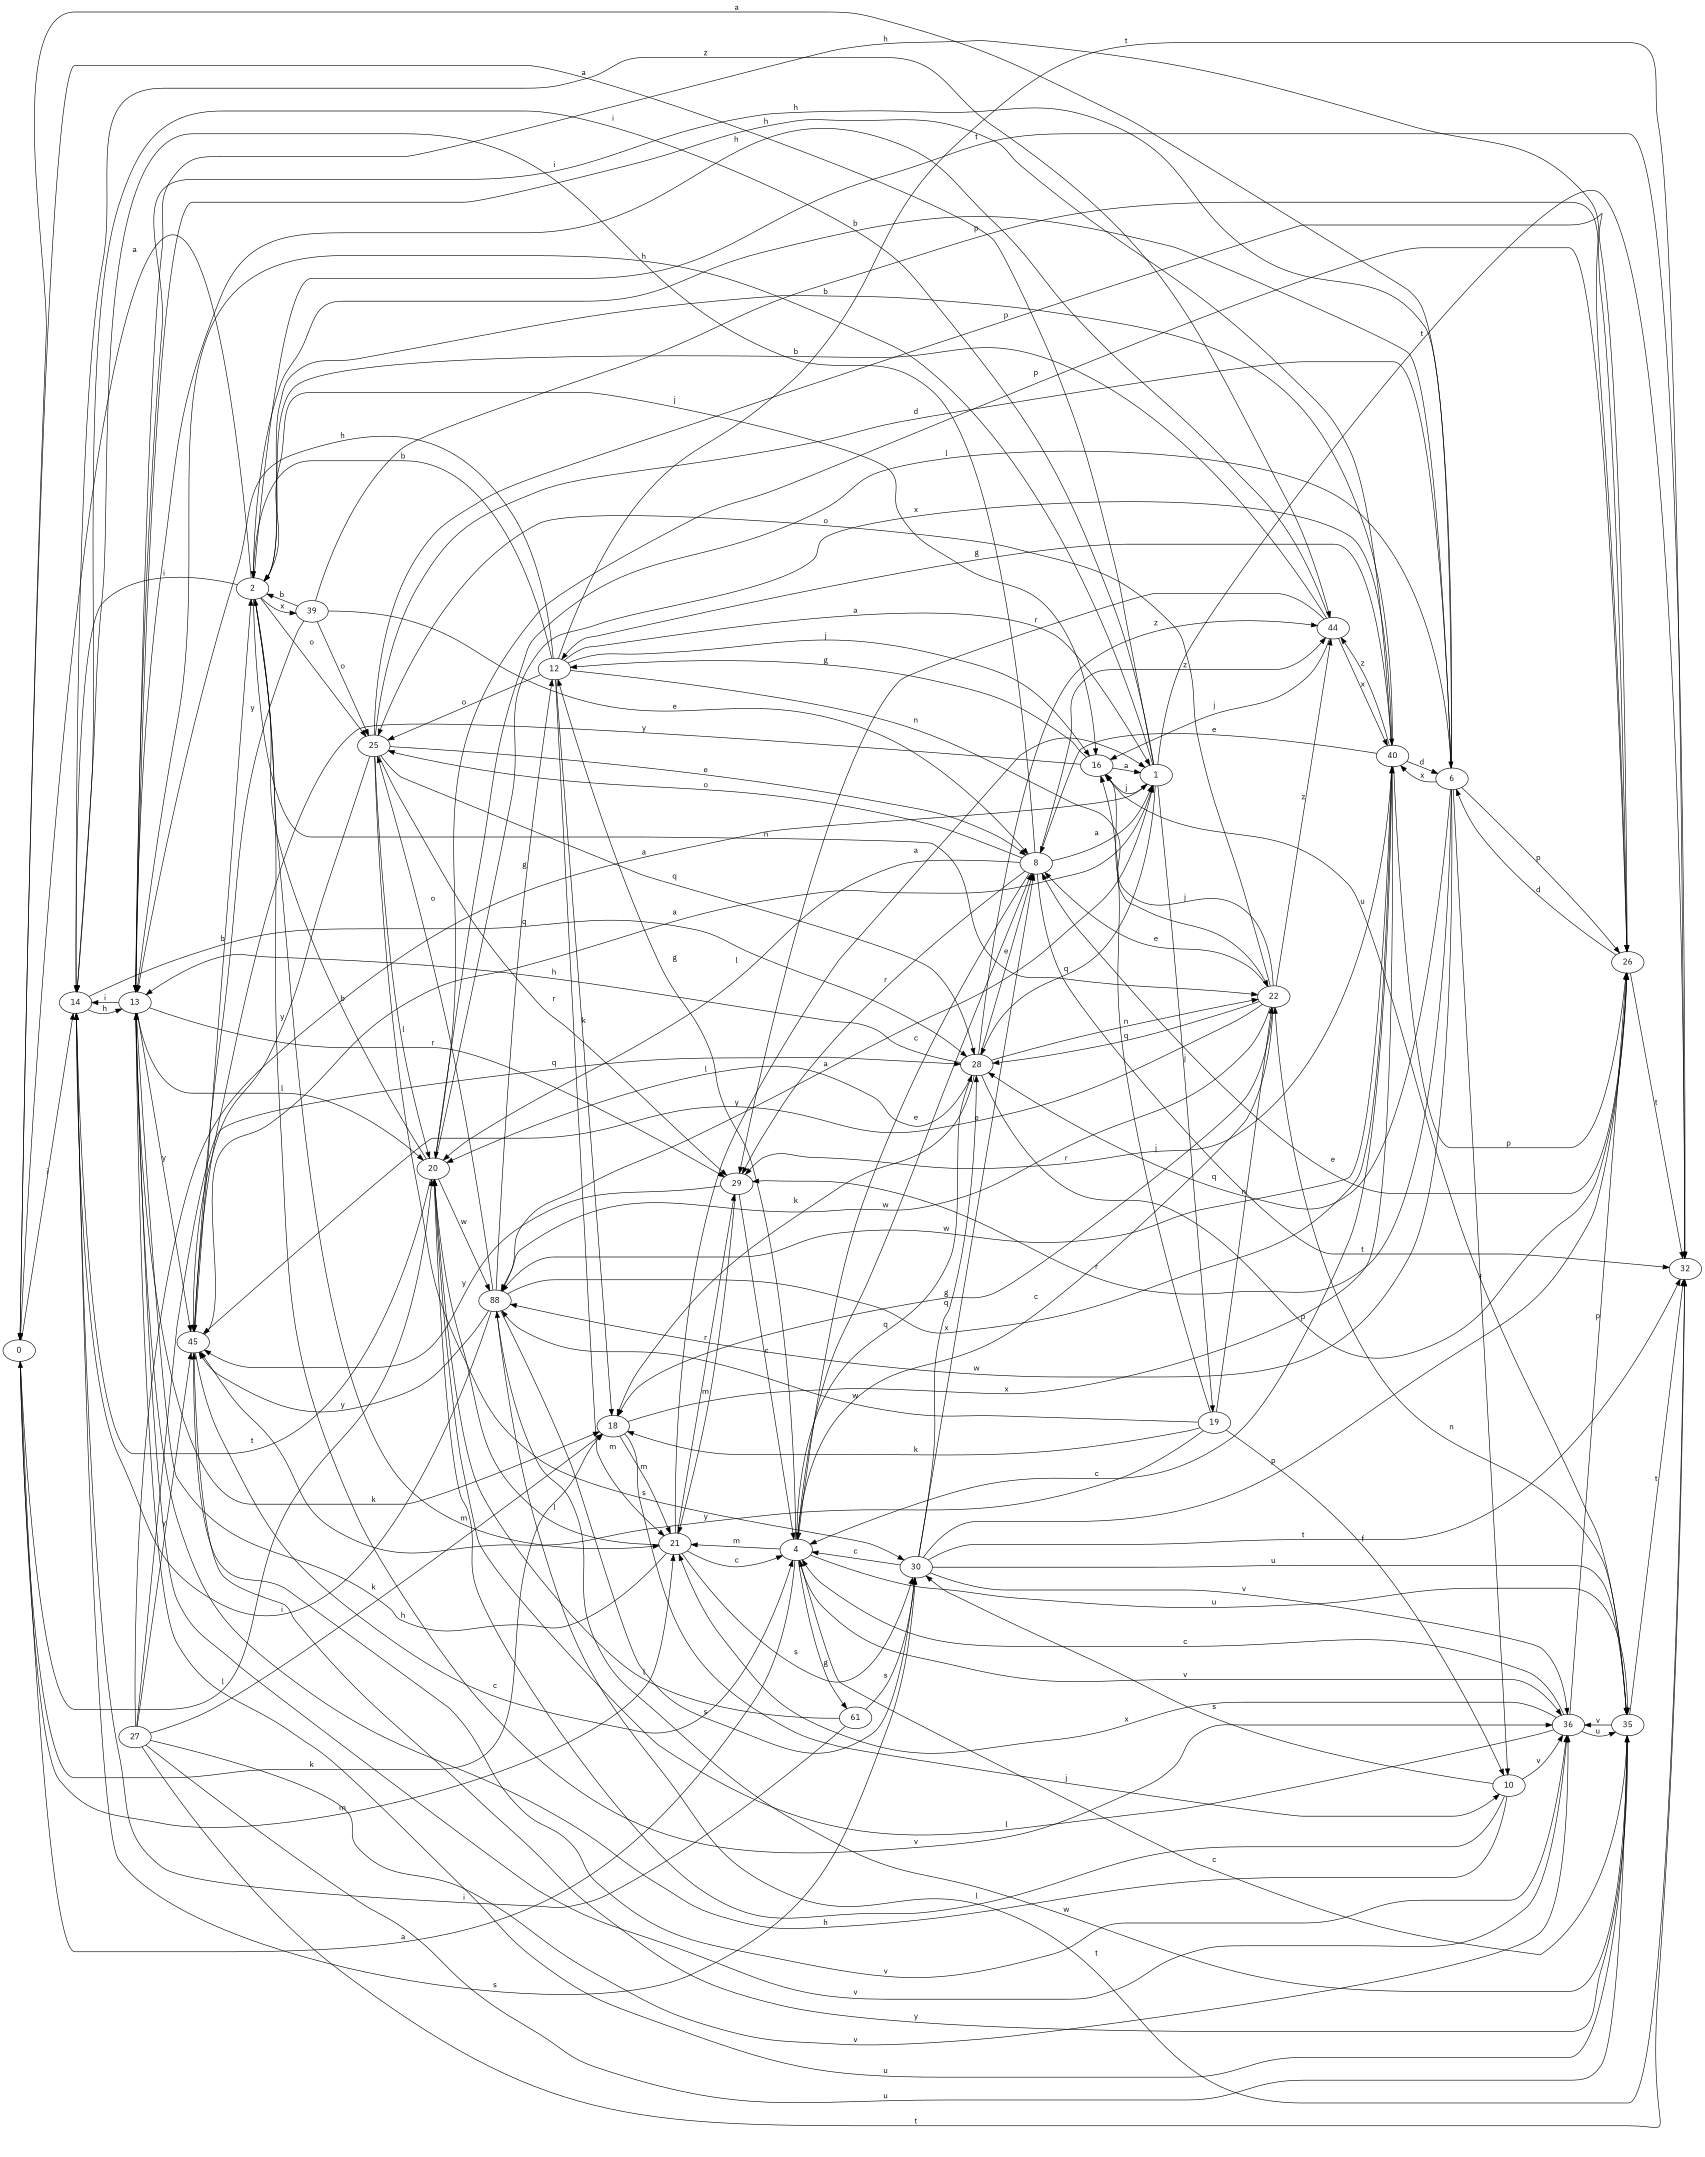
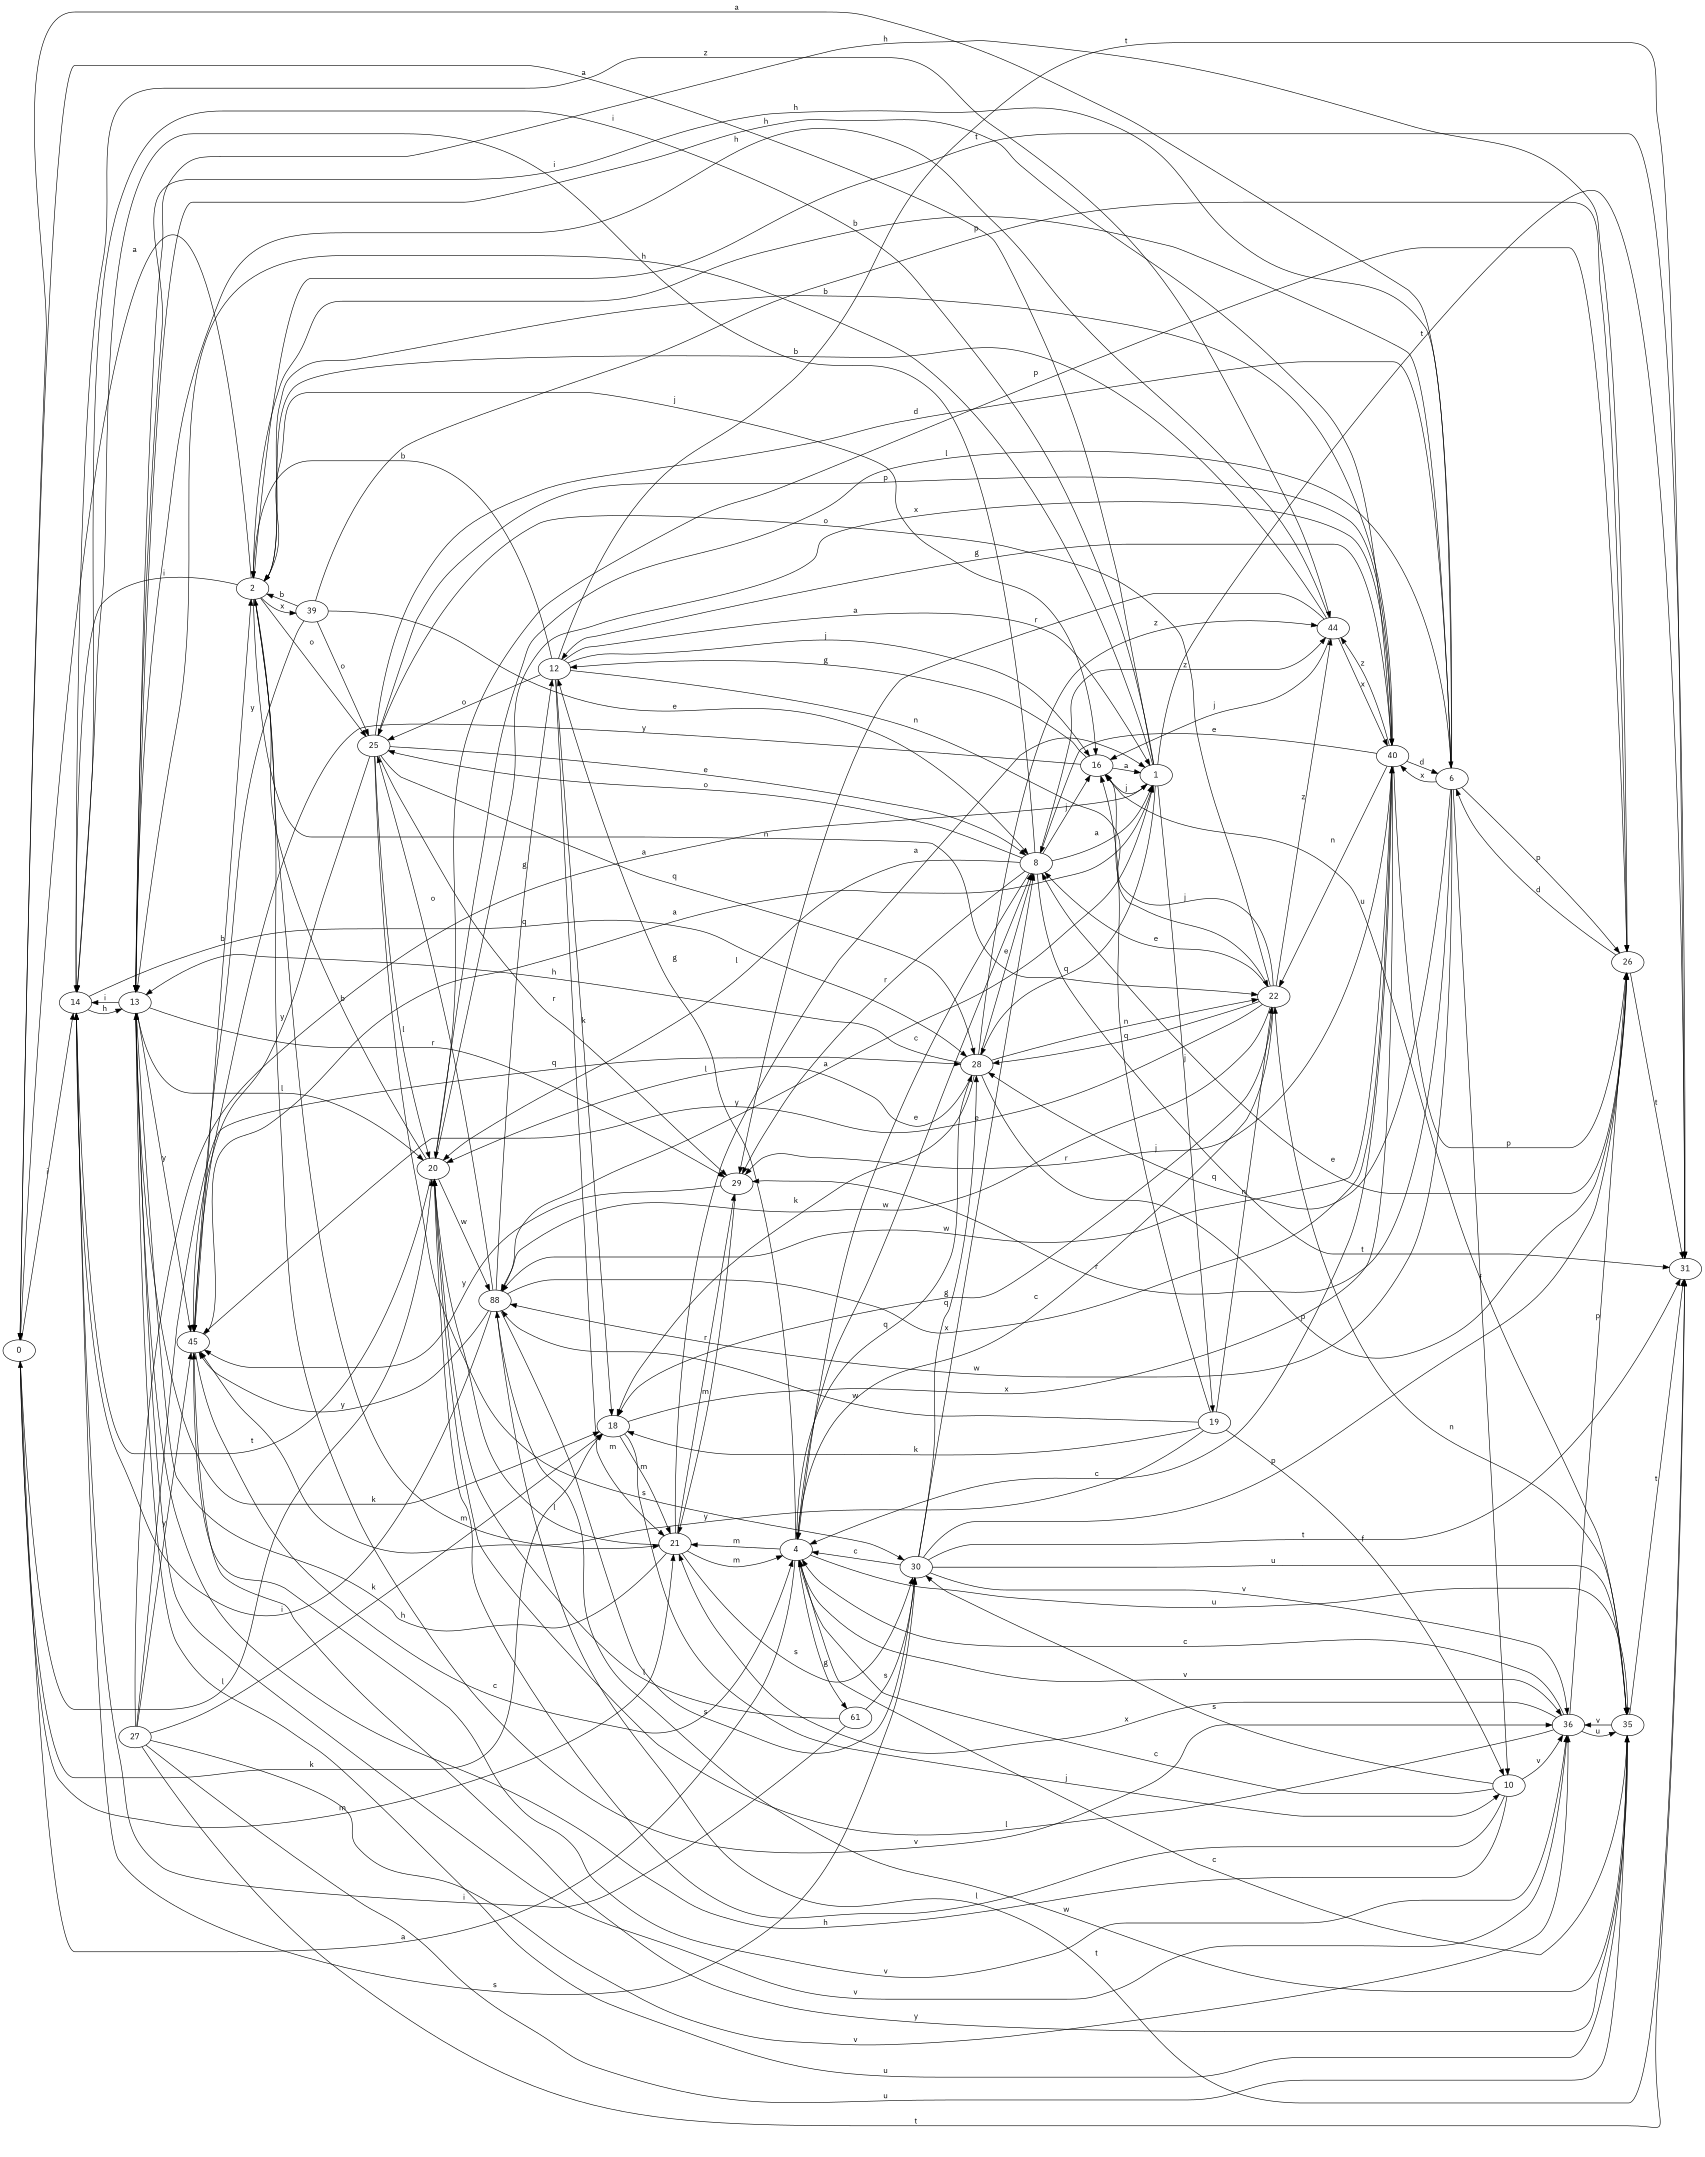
(1253, 240) -> (913, 481)
(254, 493) -> none
none -> (1065, 817)
none -> (1337, 868)
(1685, 1269) -> (1685, 1269)
(766, 1364) -> (1110, 1752)
(737, 1560) -> (737, 1560)
